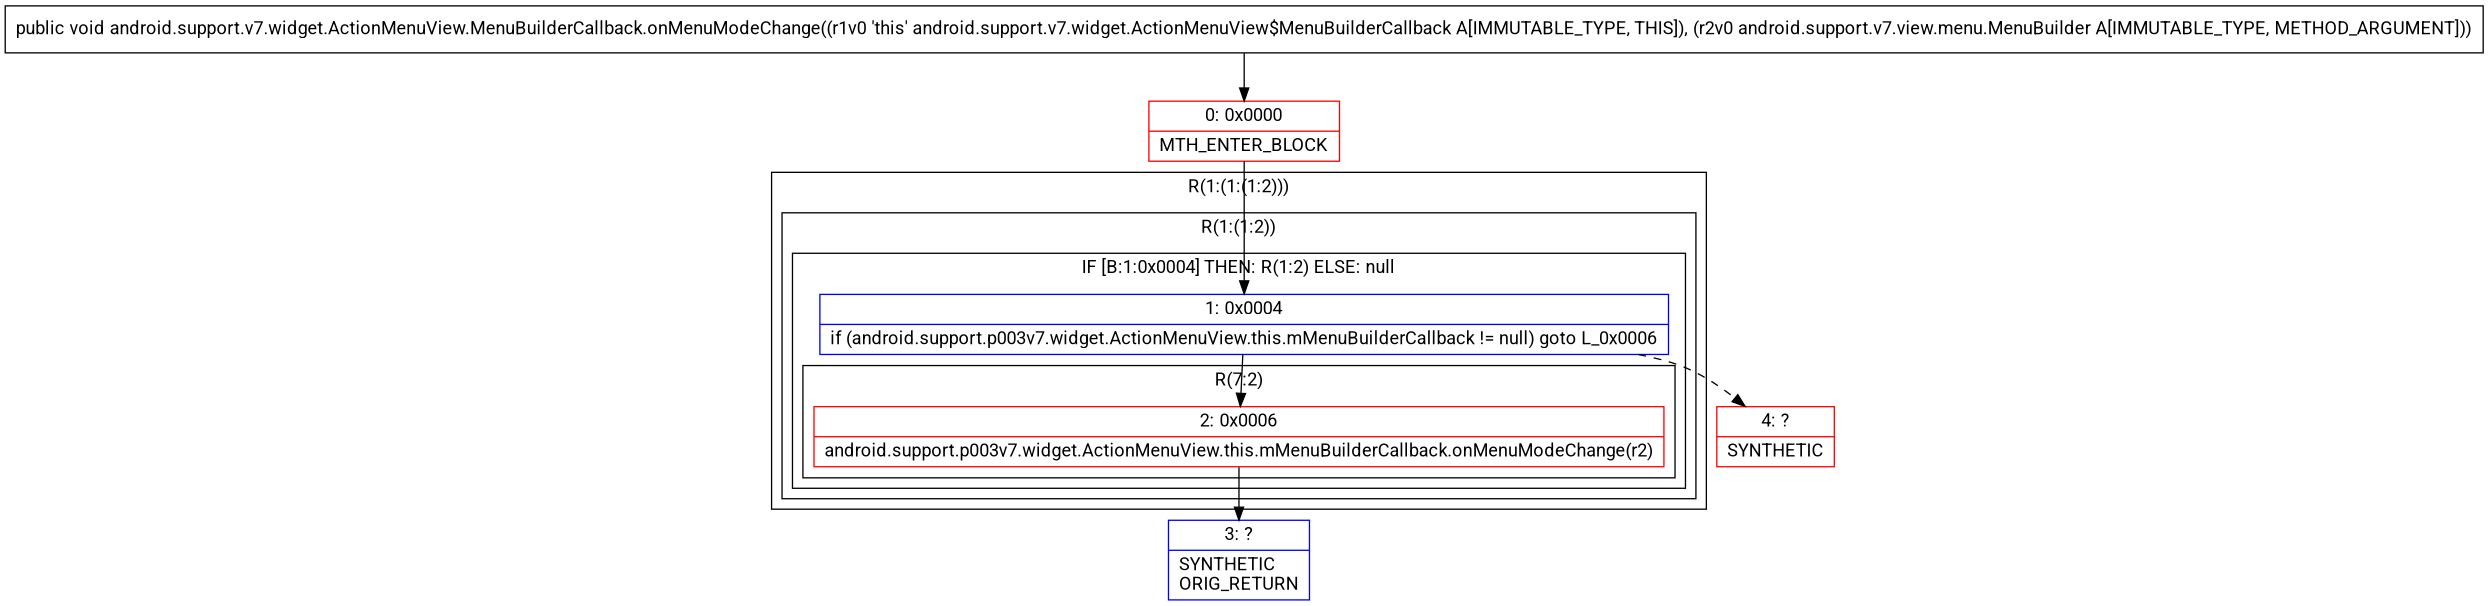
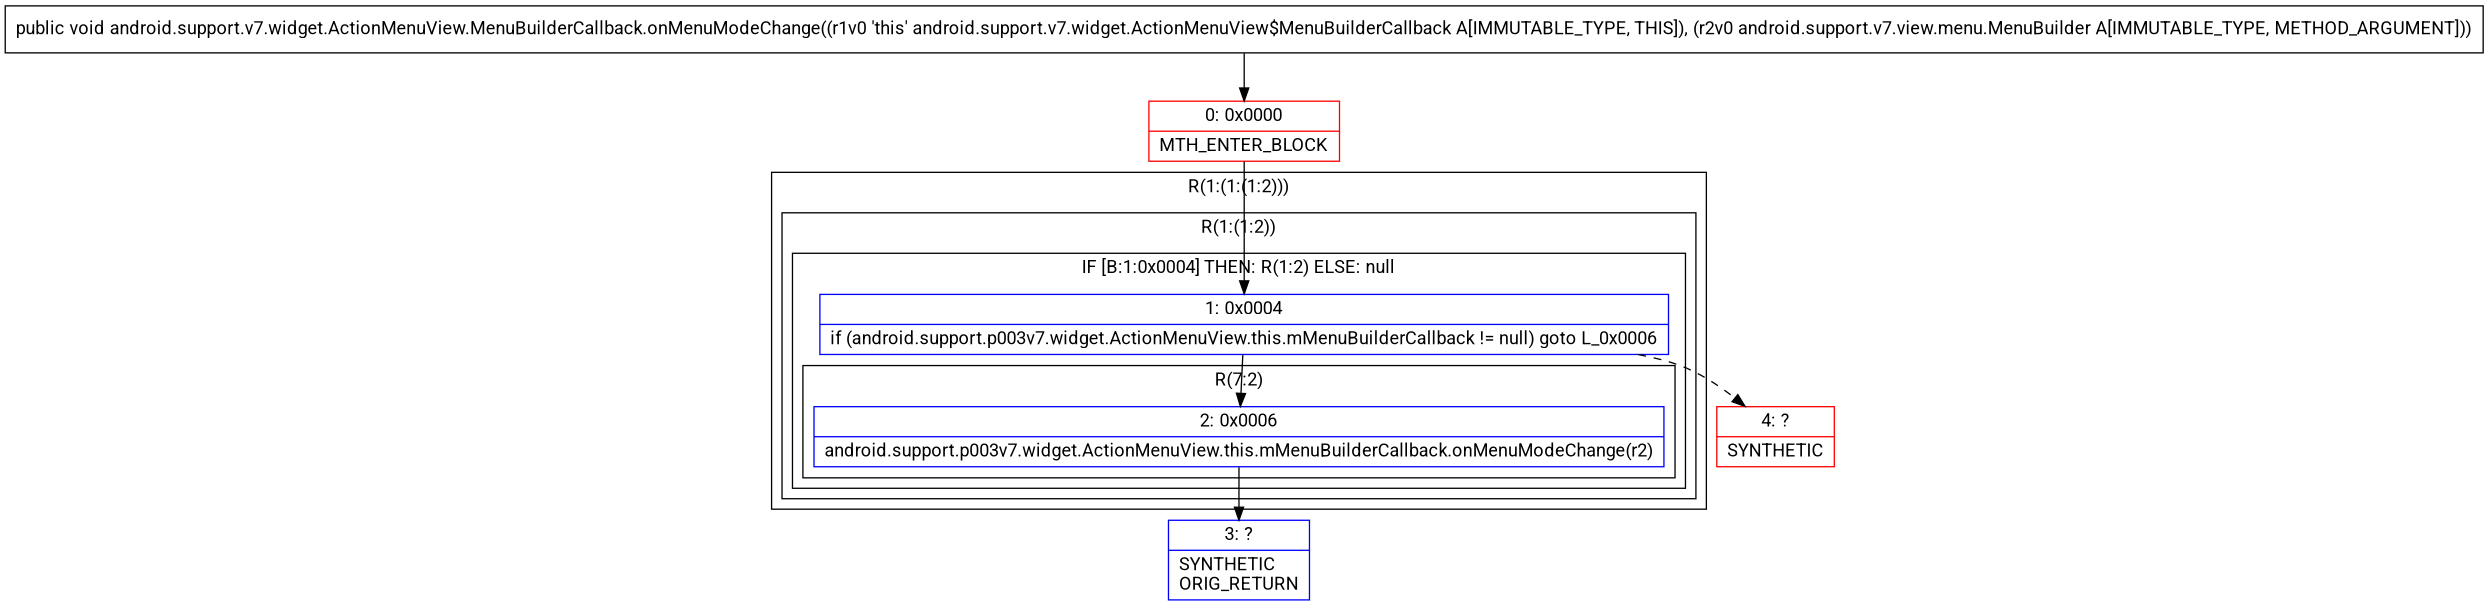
(1239, 437) -> (1239, 437)
